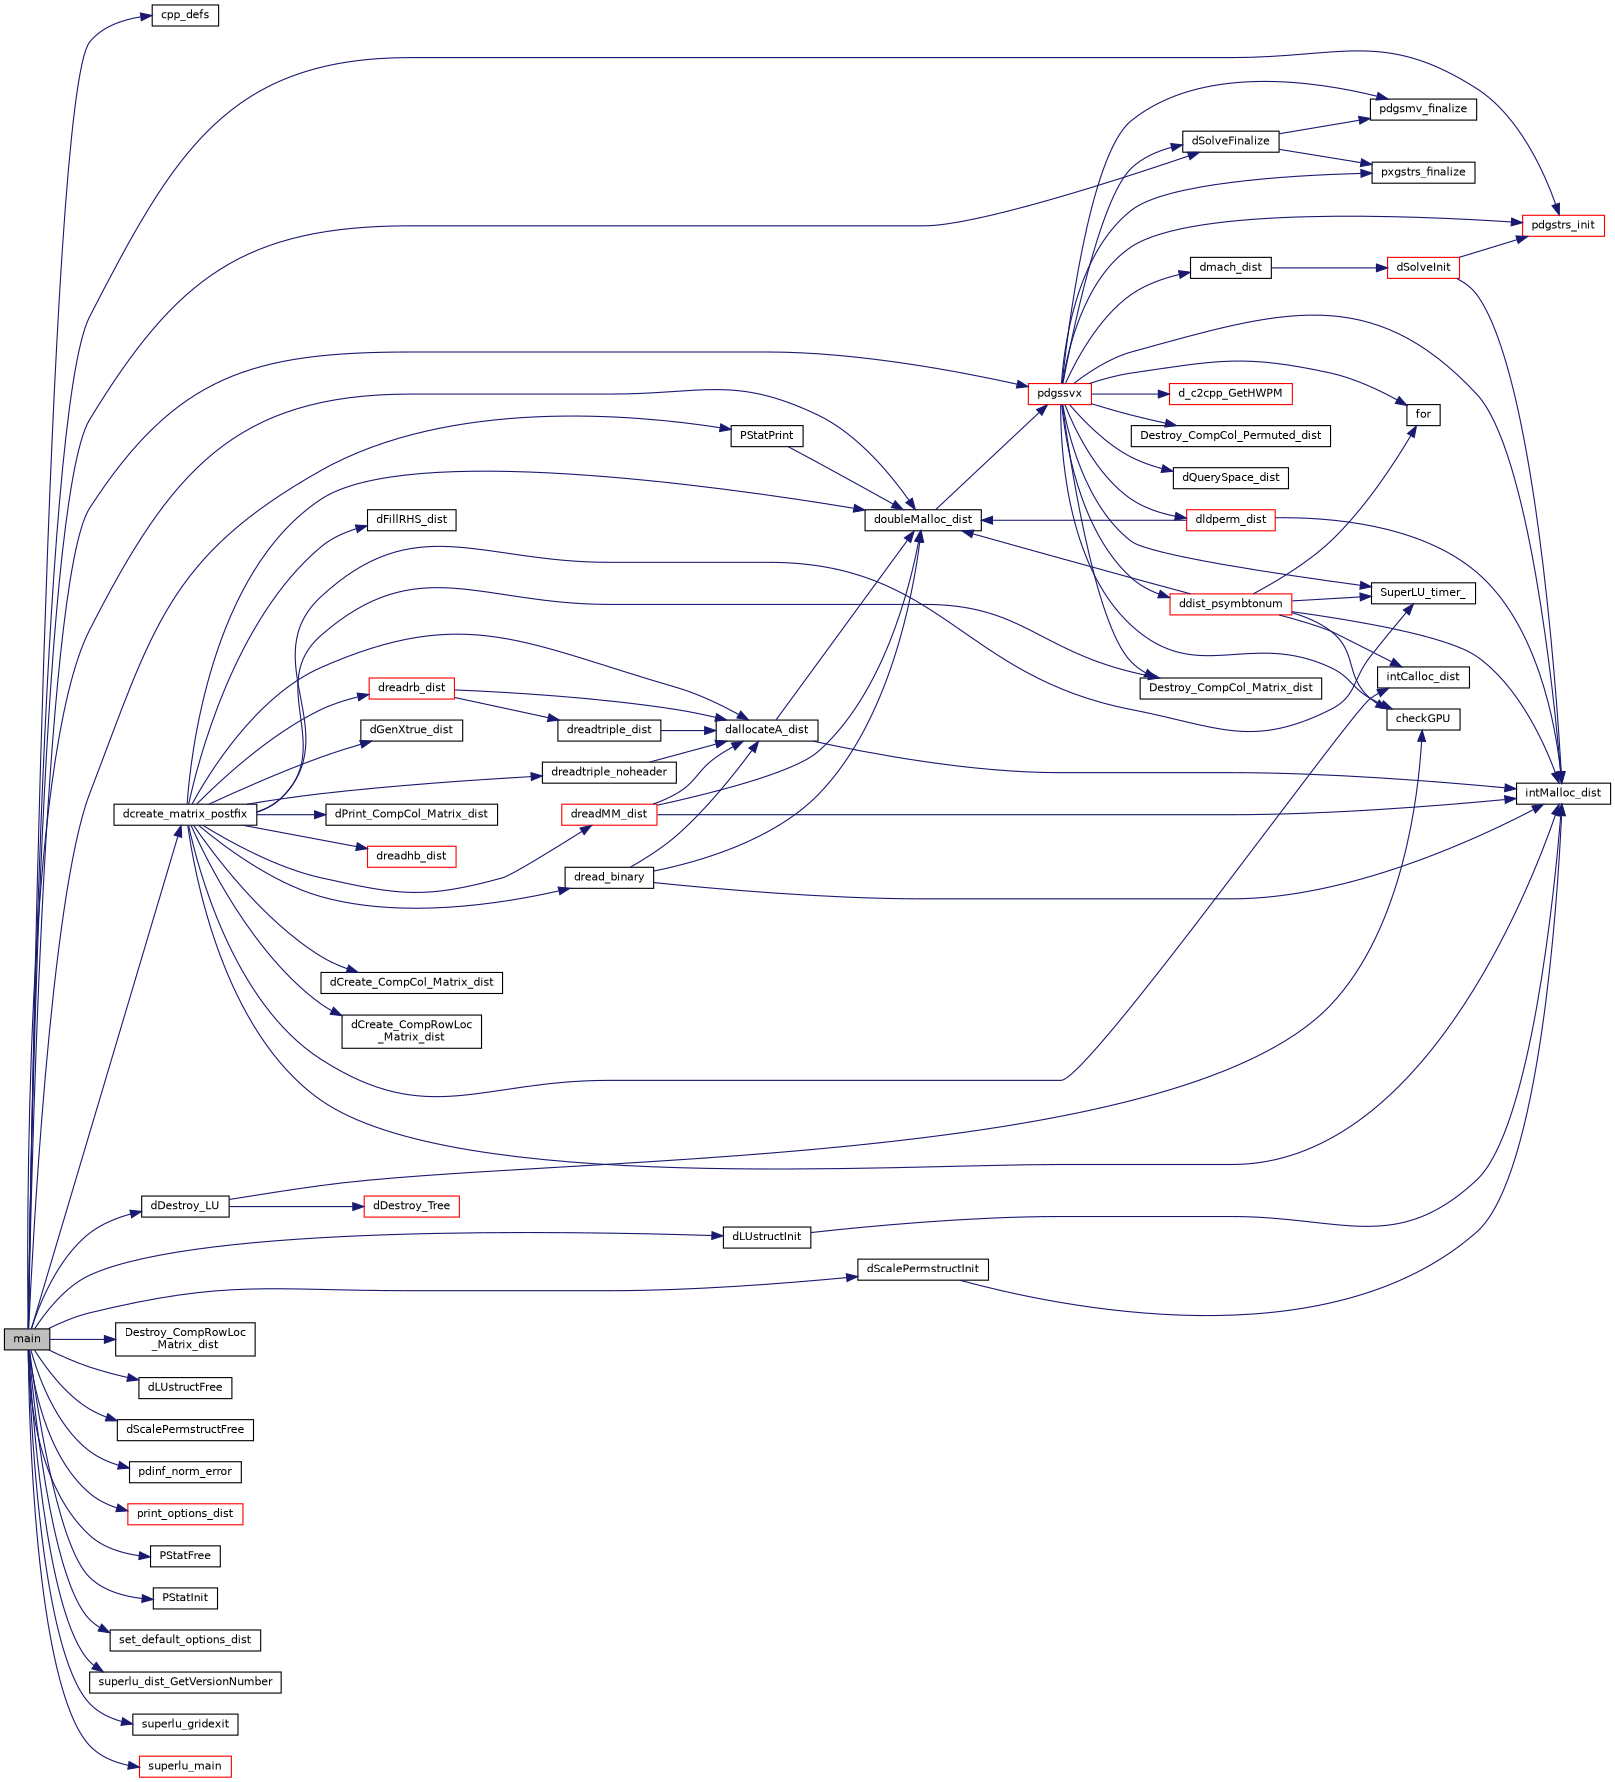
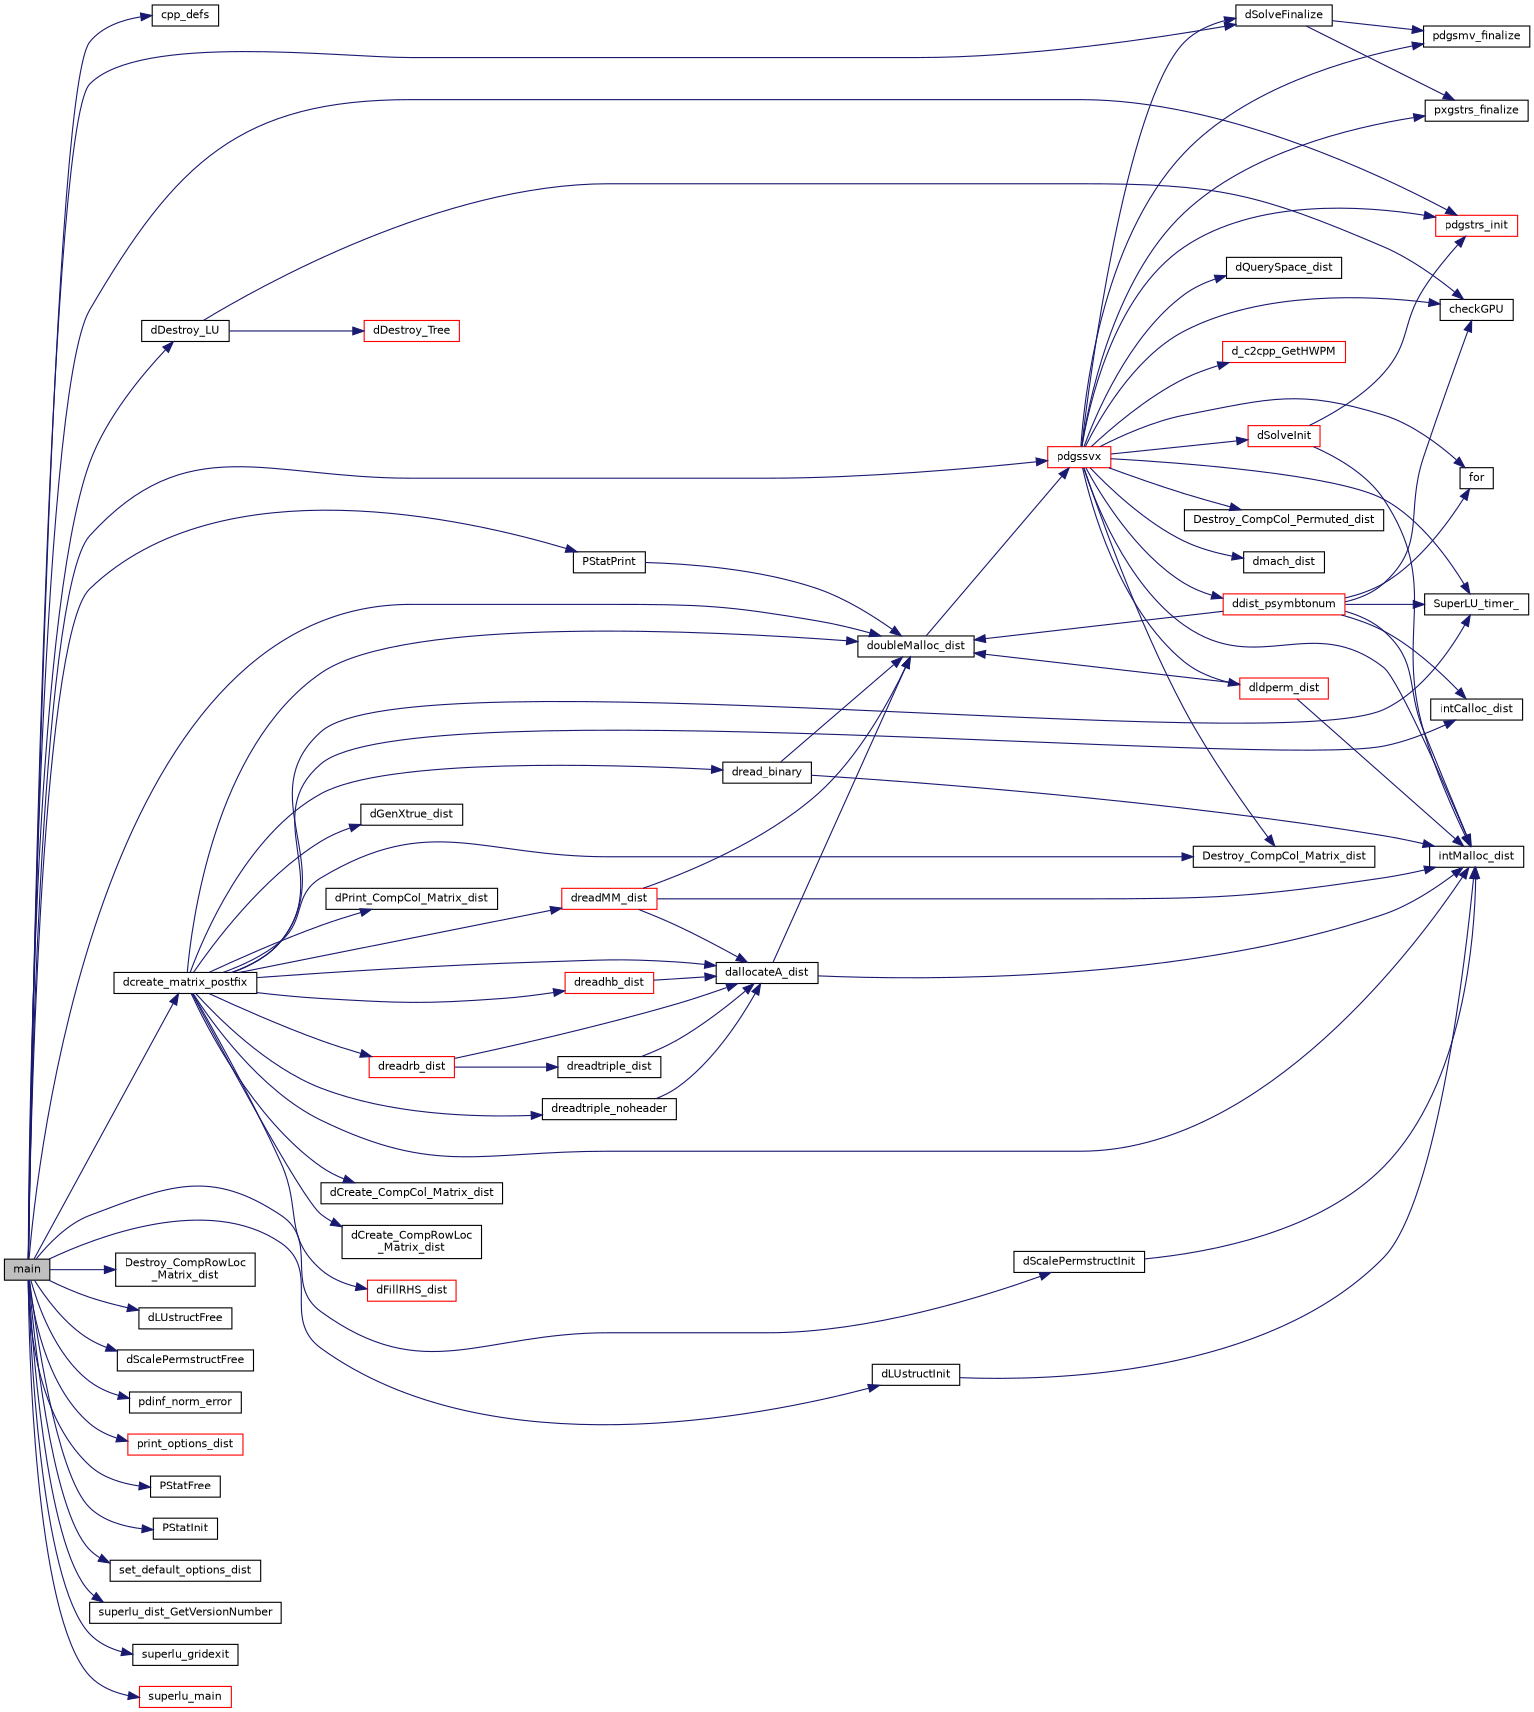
(1324, 268) -> (1174, 447)
(412, 520) -> (412, 1291)
(691, 822) -> (679, 979)
